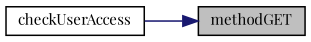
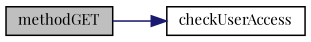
(164, 21) -> (132, 21)
